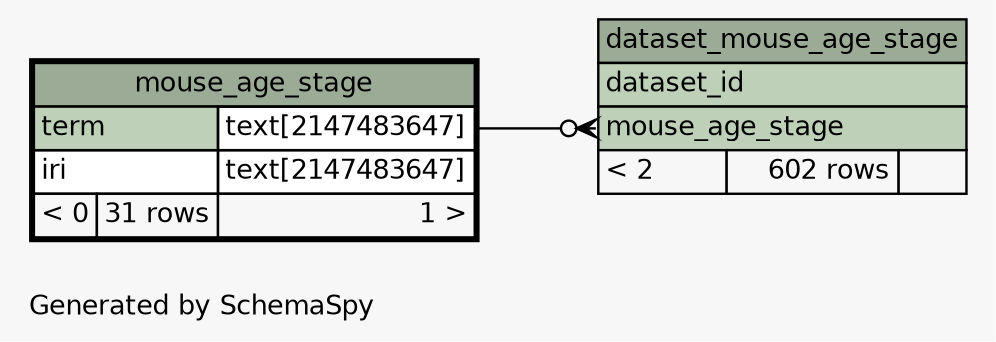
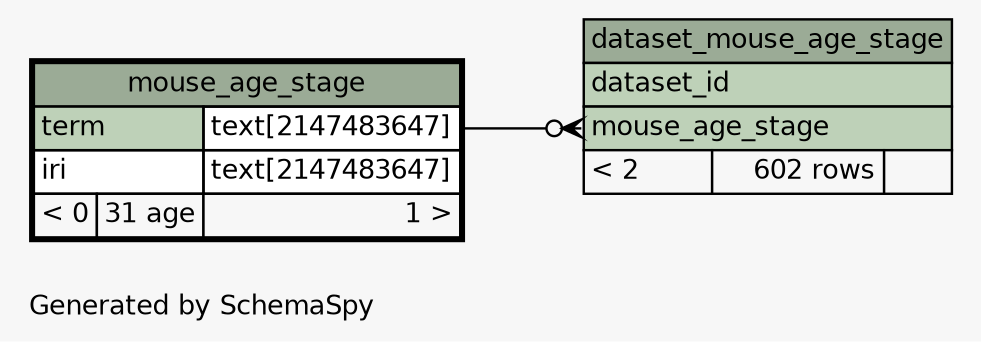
(157, 214) -> (150, 214)
